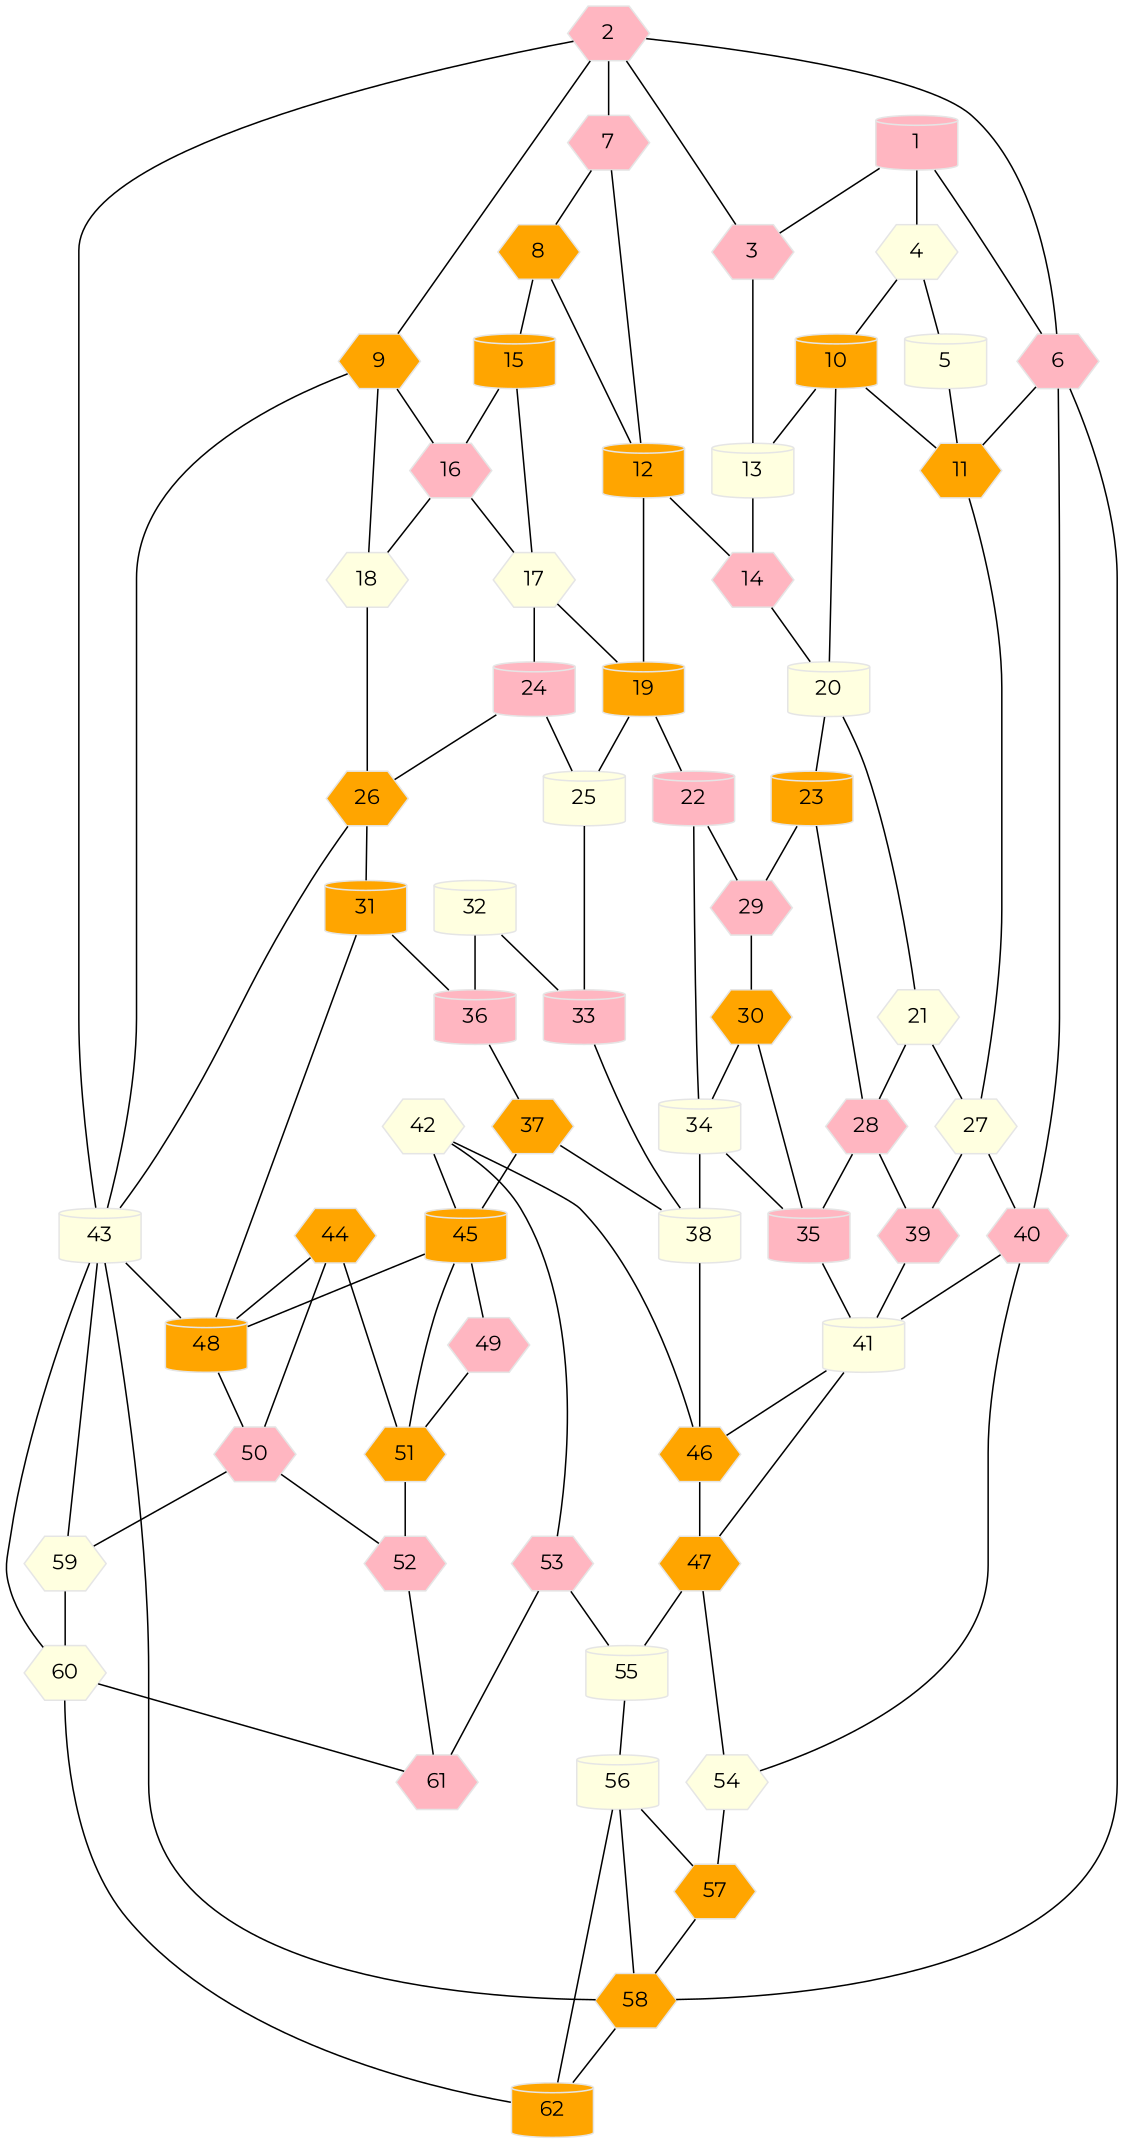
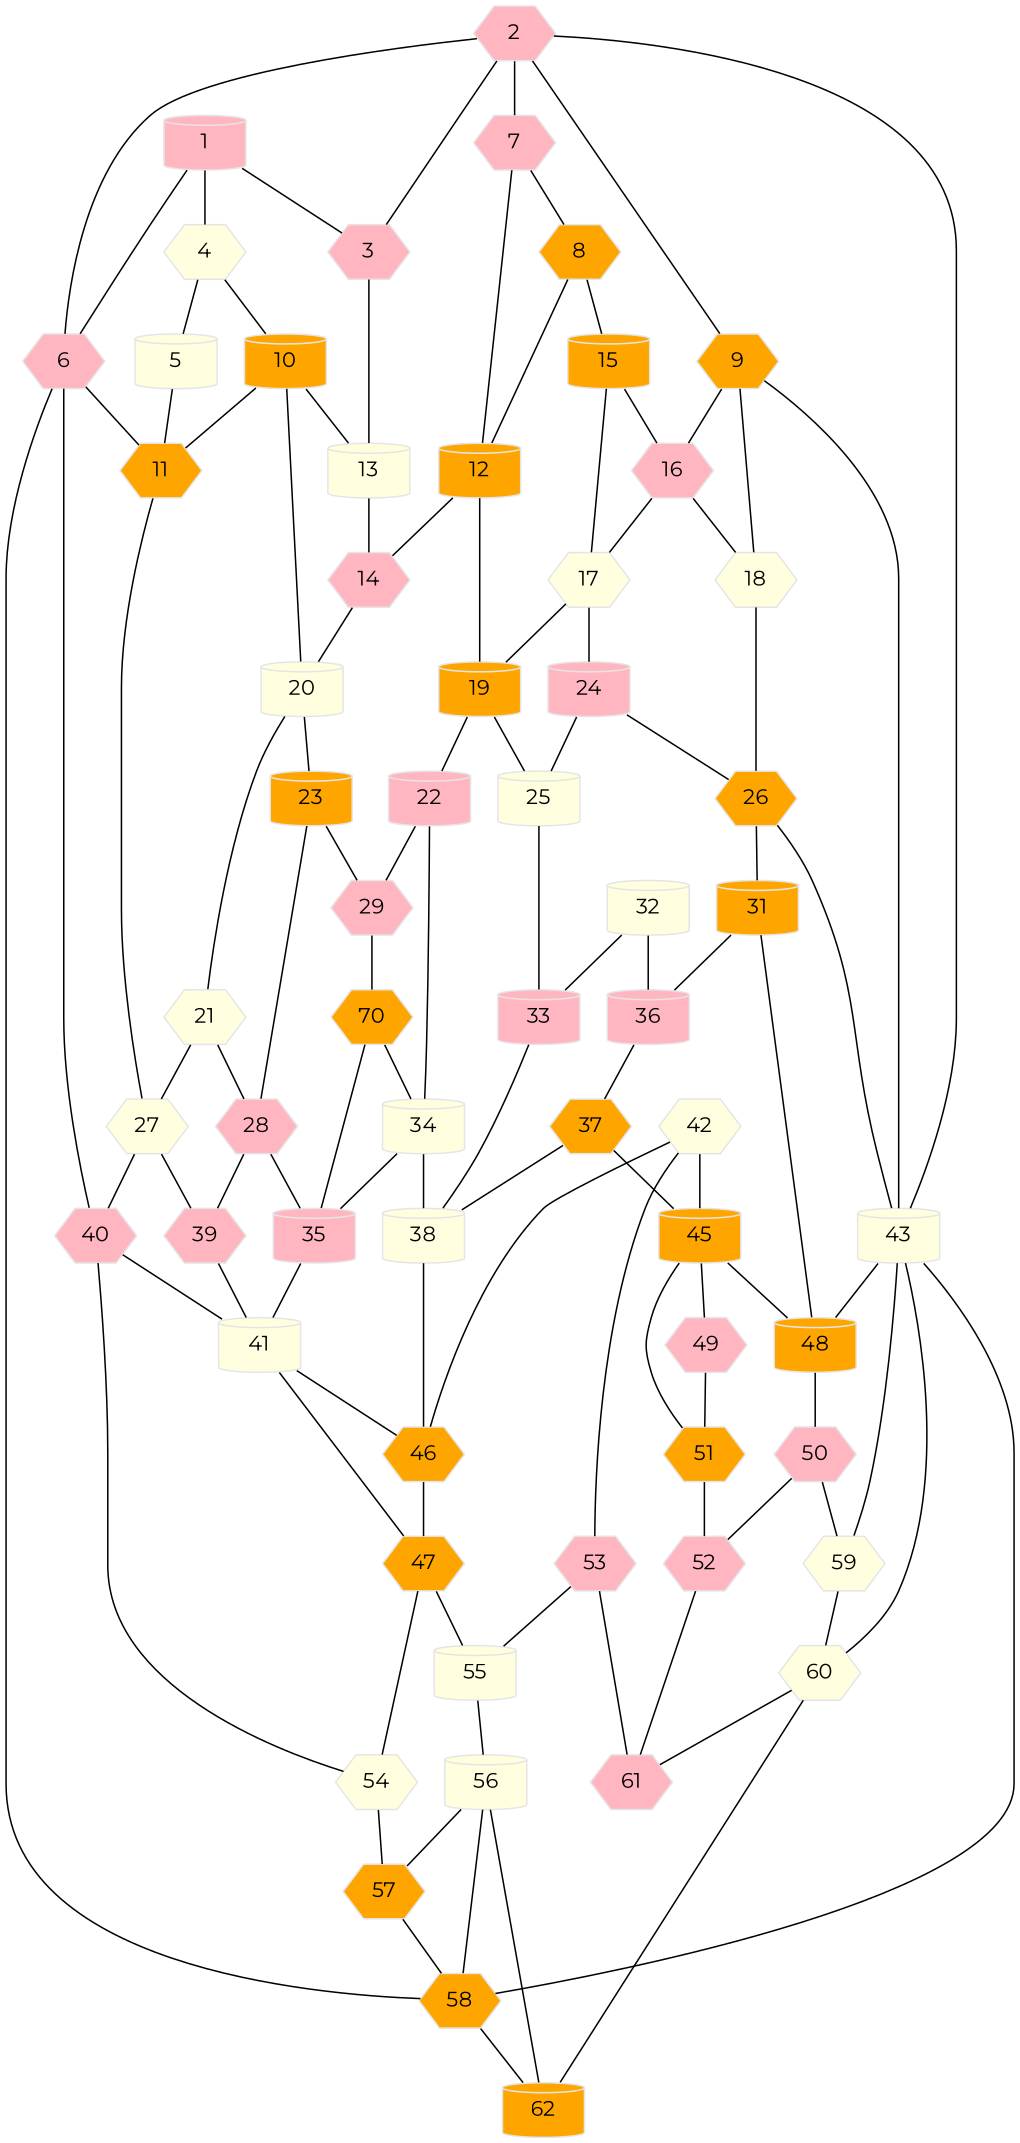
(751, 1017) -> (372, 1017)
(335, 1236) -> none
